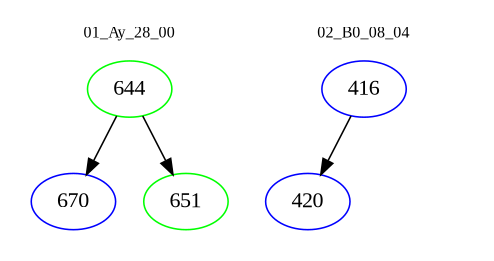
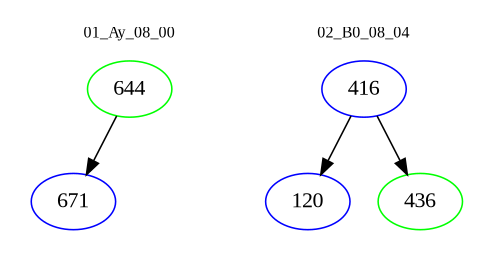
(130, 34) -> (130, 34)
(73, 202) -> (73, 202)
(186, 202) -> none
(308, 202) -> (308, 202)
none -> (420, 202)
